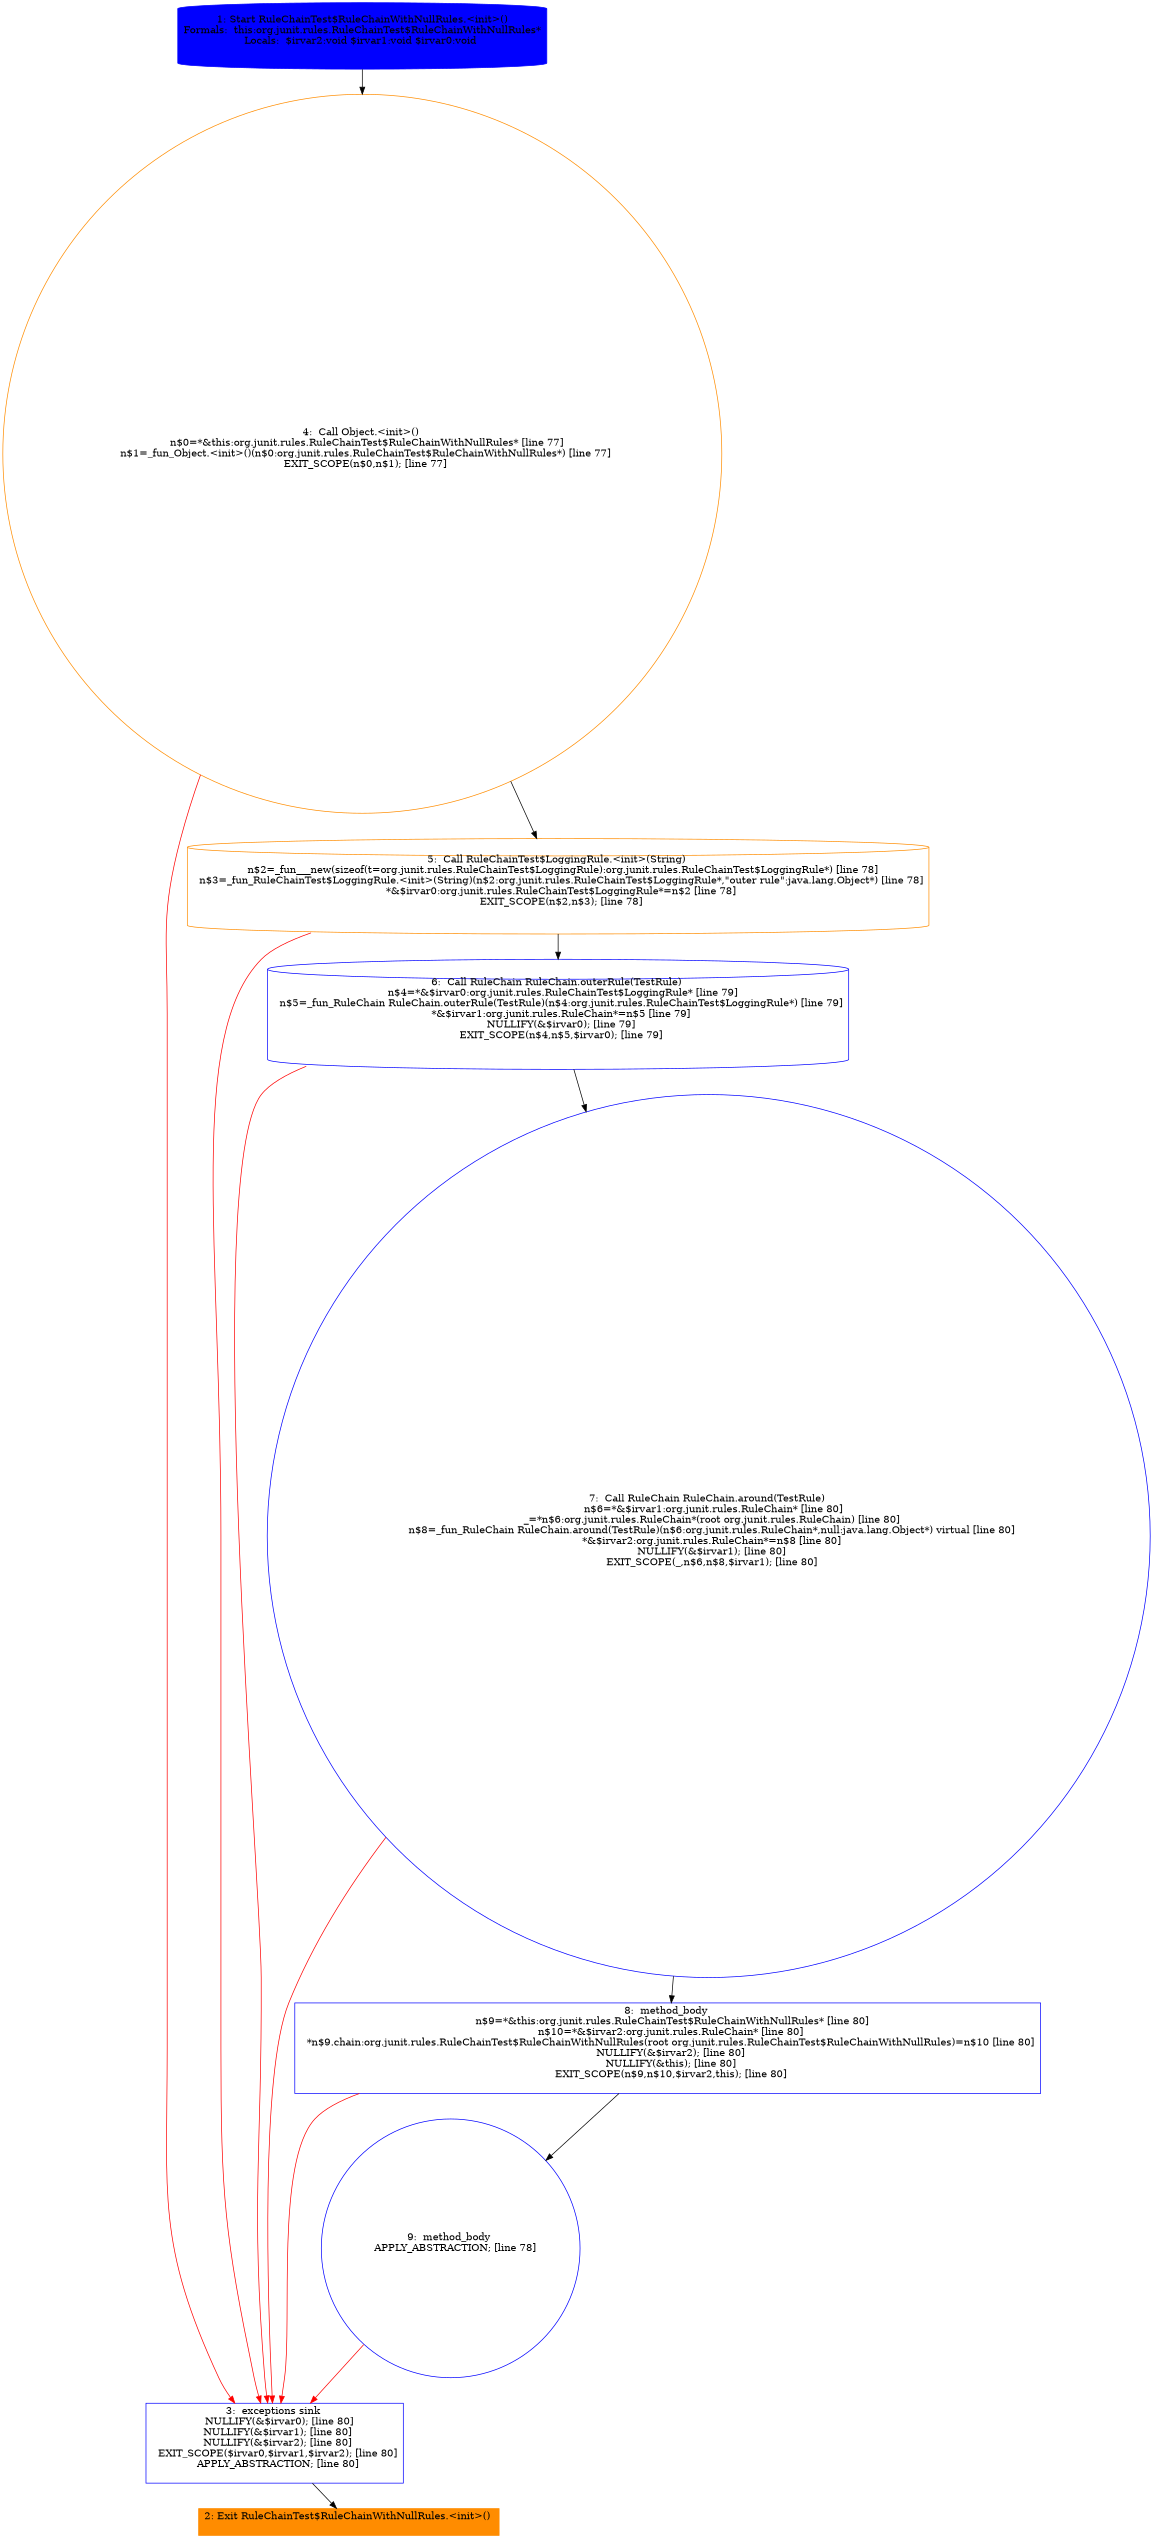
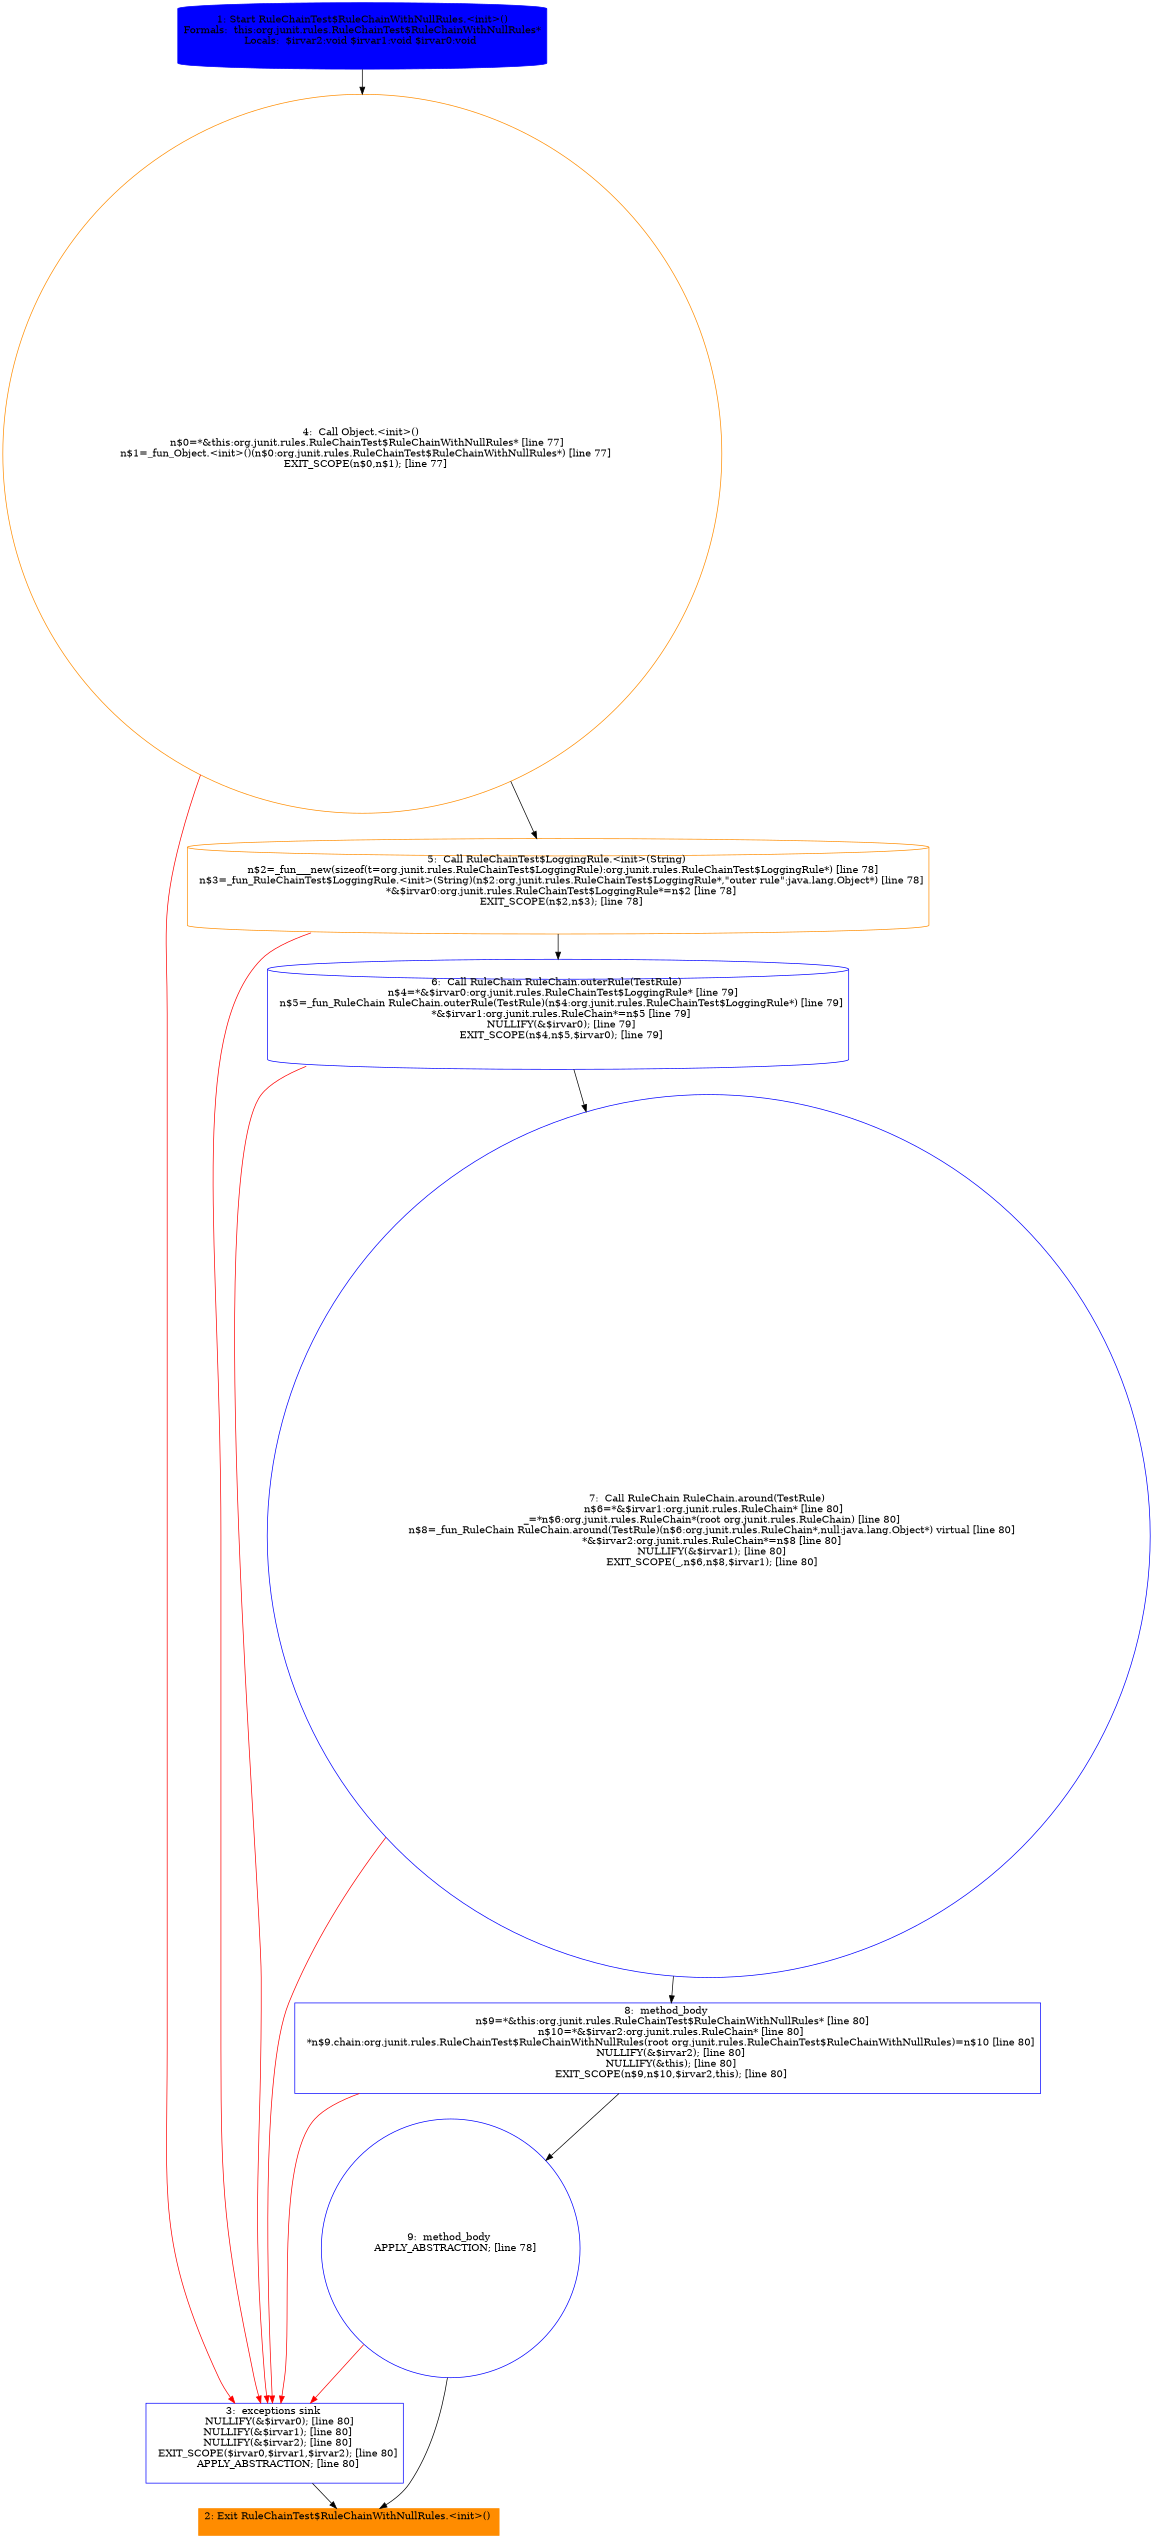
none -> (428, 2448)
